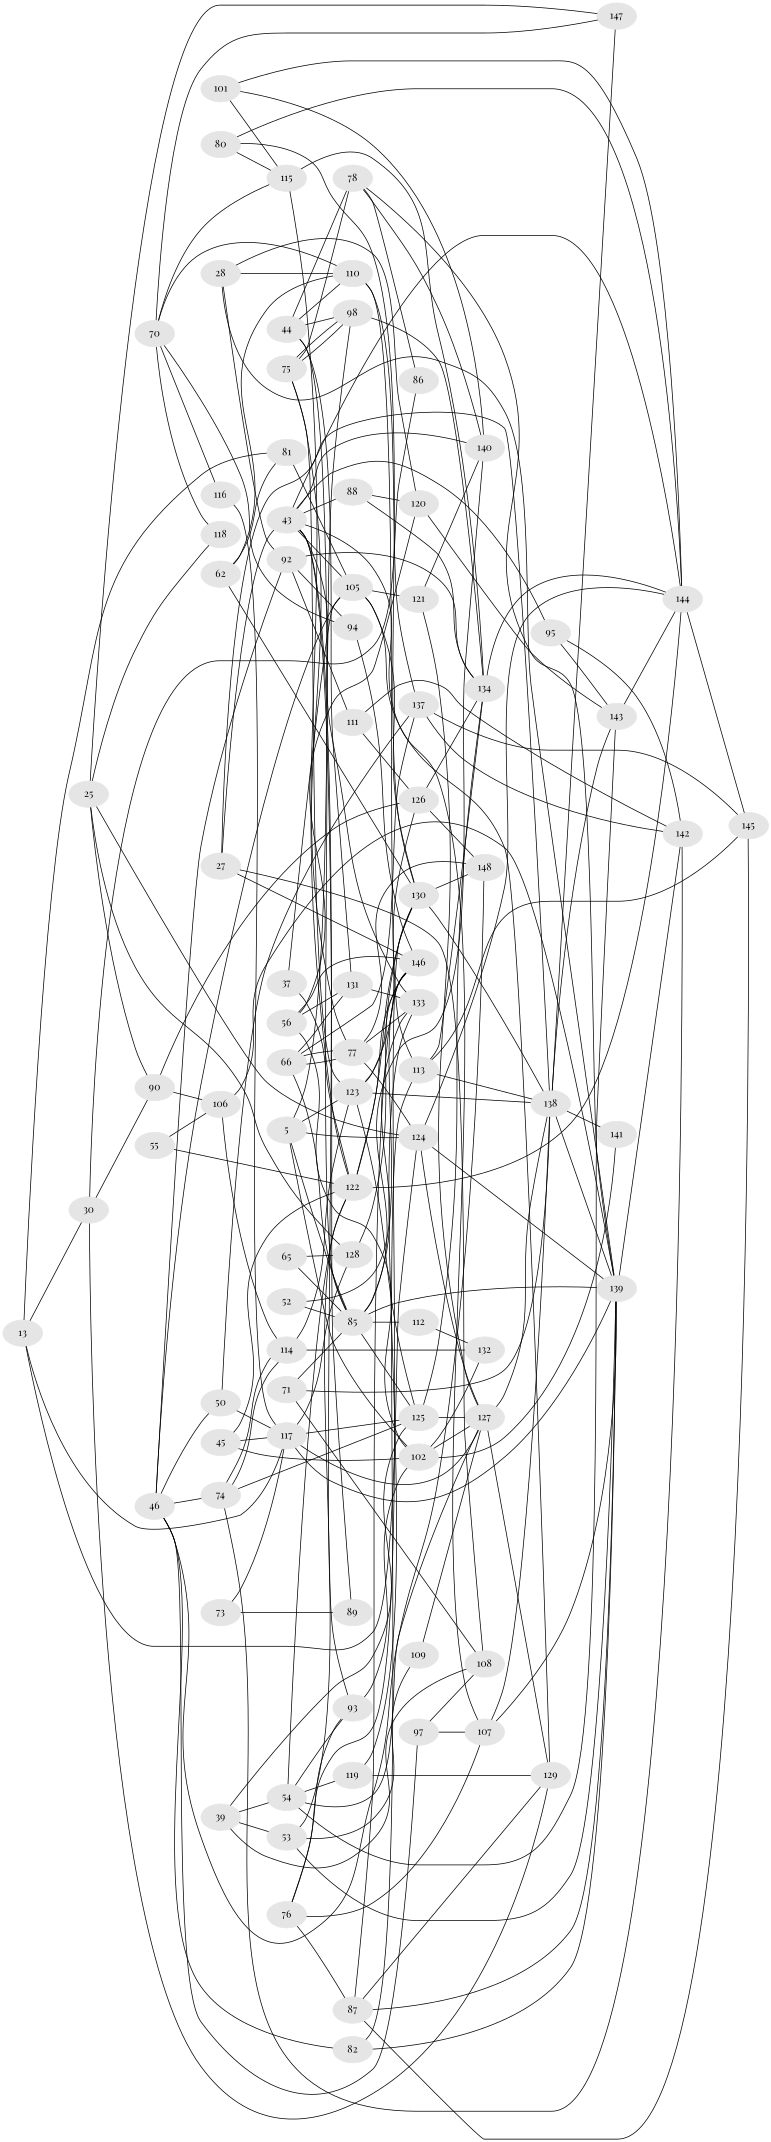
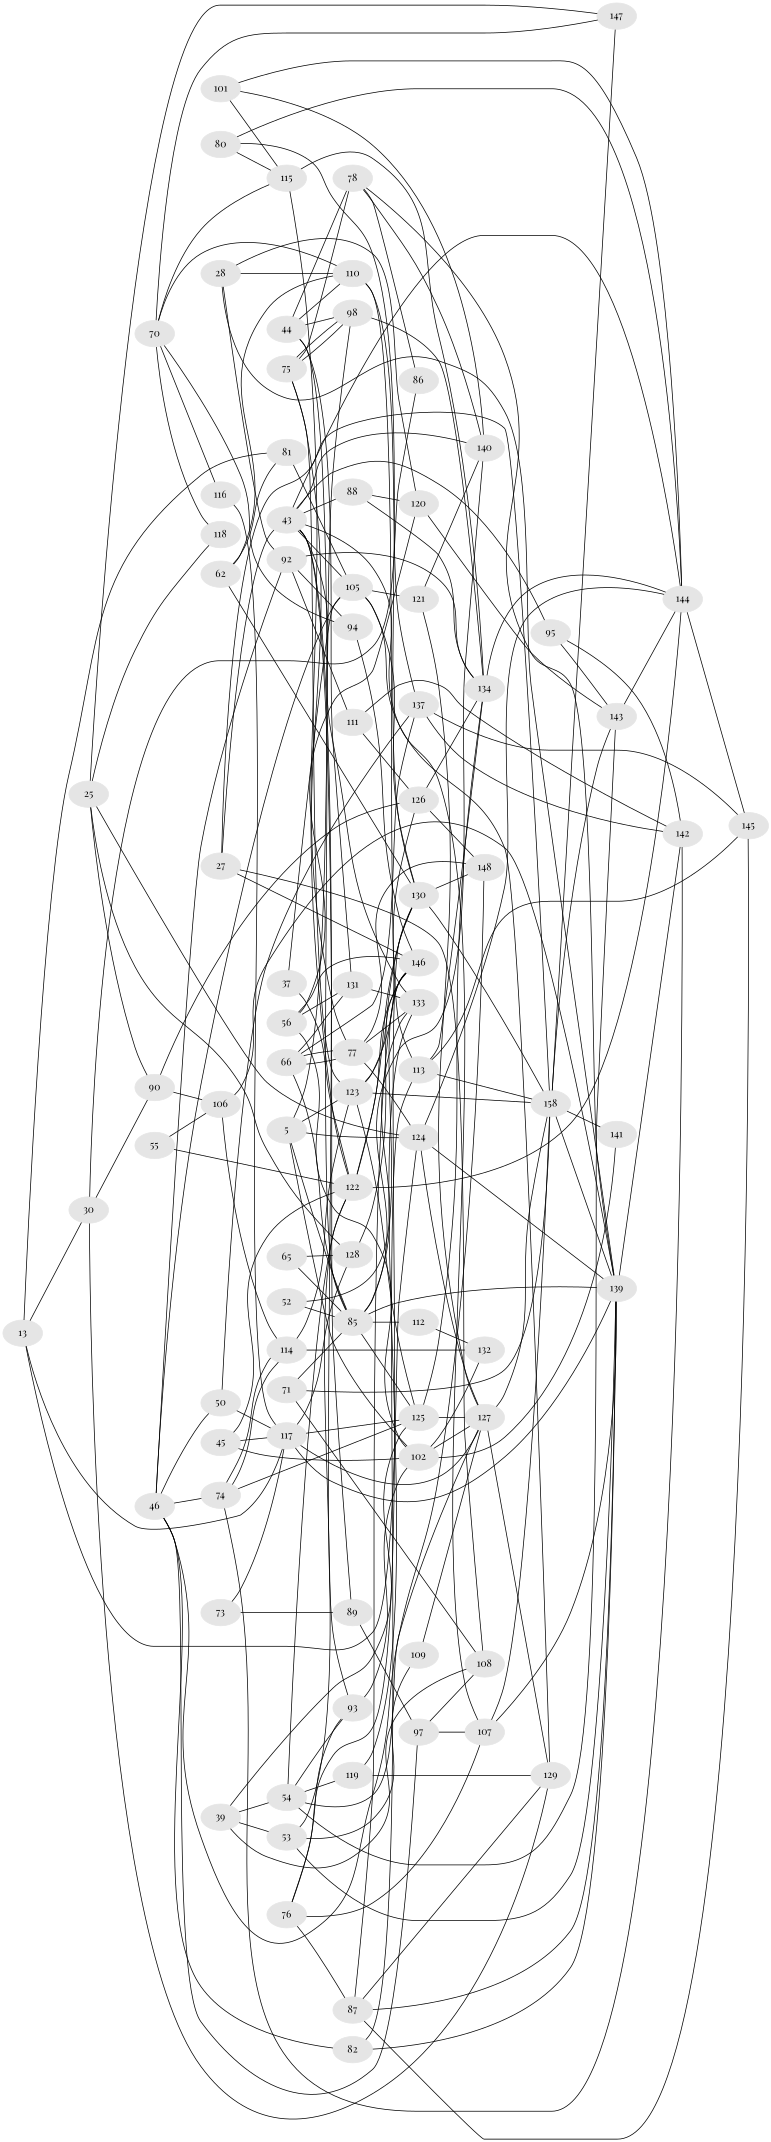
(551, 1104) -> (551, 1104)
none -> (386, 1672)
